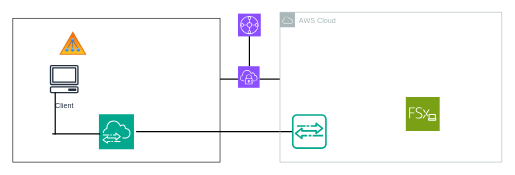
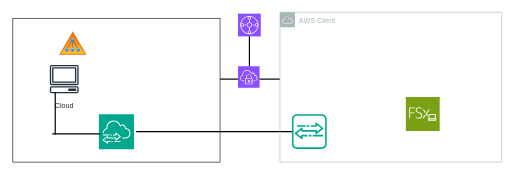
(315, 21) -> (316, 21)
(64, 106) -> (64, 106)
